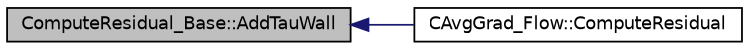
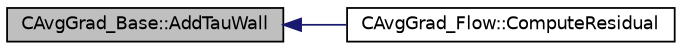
(179, 25) -> (145, 25)
